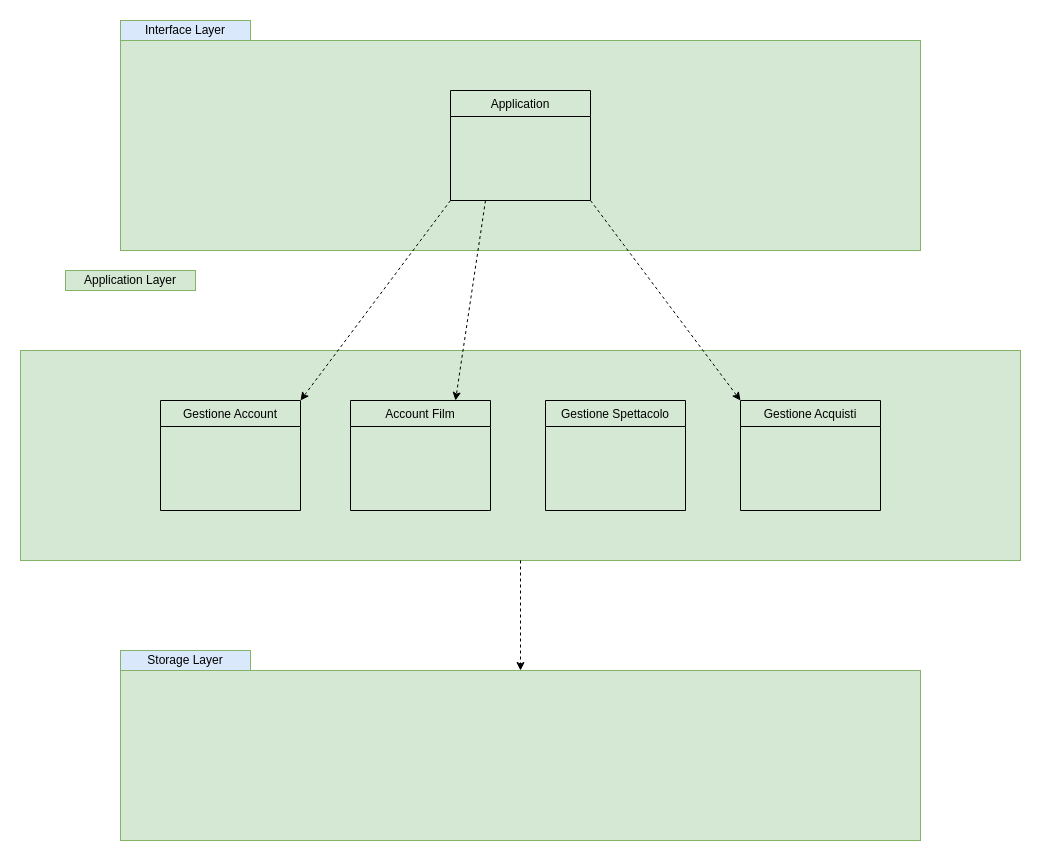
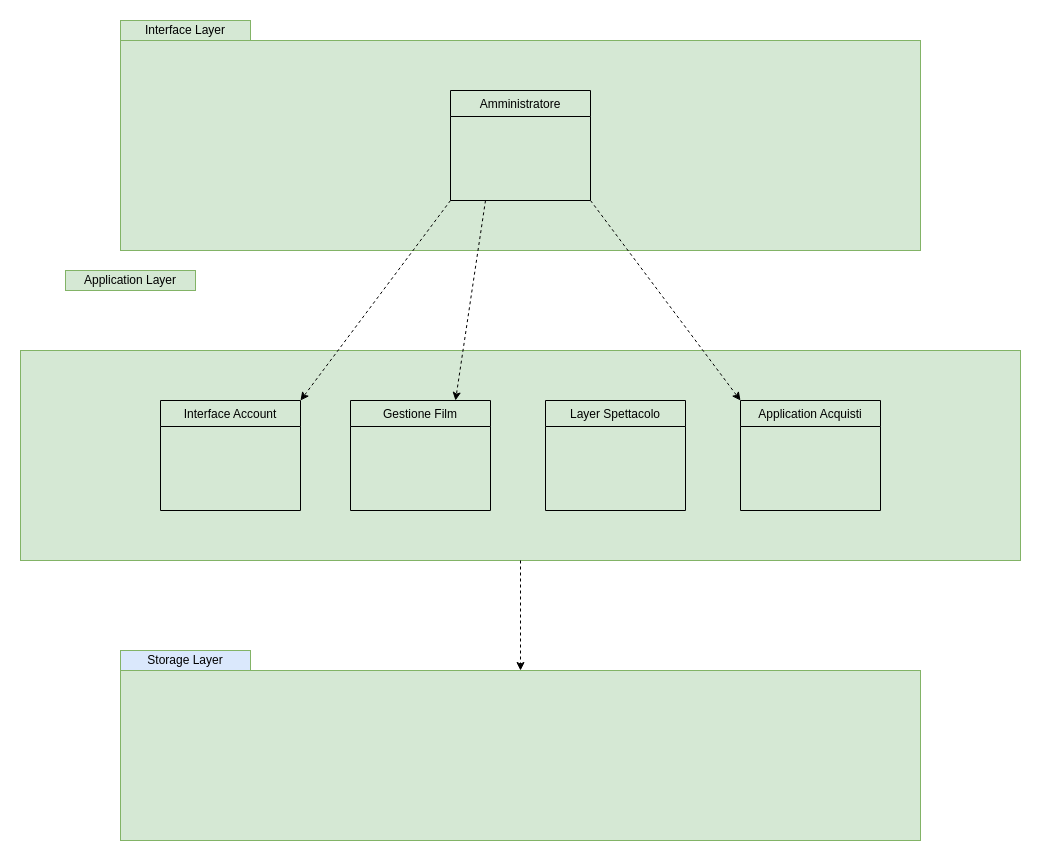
(186, 31) -> (186, 31)
(520, 104) -> (520, 104)
(230, 414) -> (230, 414)
(420, 414) -> (420, 414)
(615, 414) -> (615, 414)
(810, 414) -> (810, 414)
